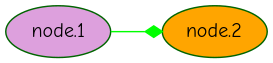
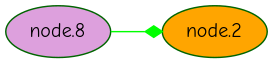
(58, 32) -> (58, 32)
